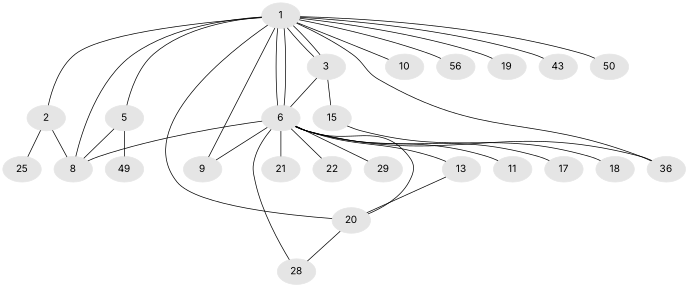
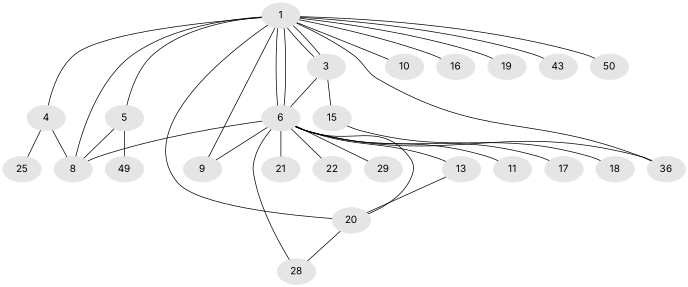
(456, 67) -> (456, 67)
(46, 118) -> (46, 118)
